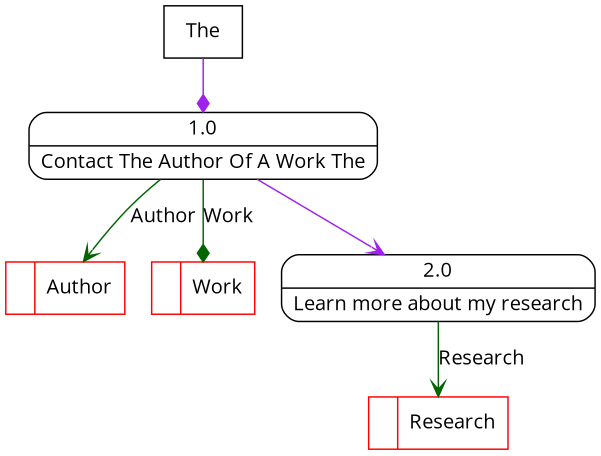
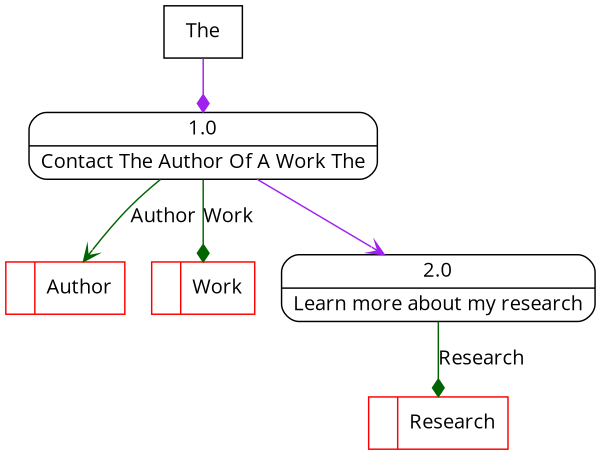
(438, 352) -> (438, 350)
